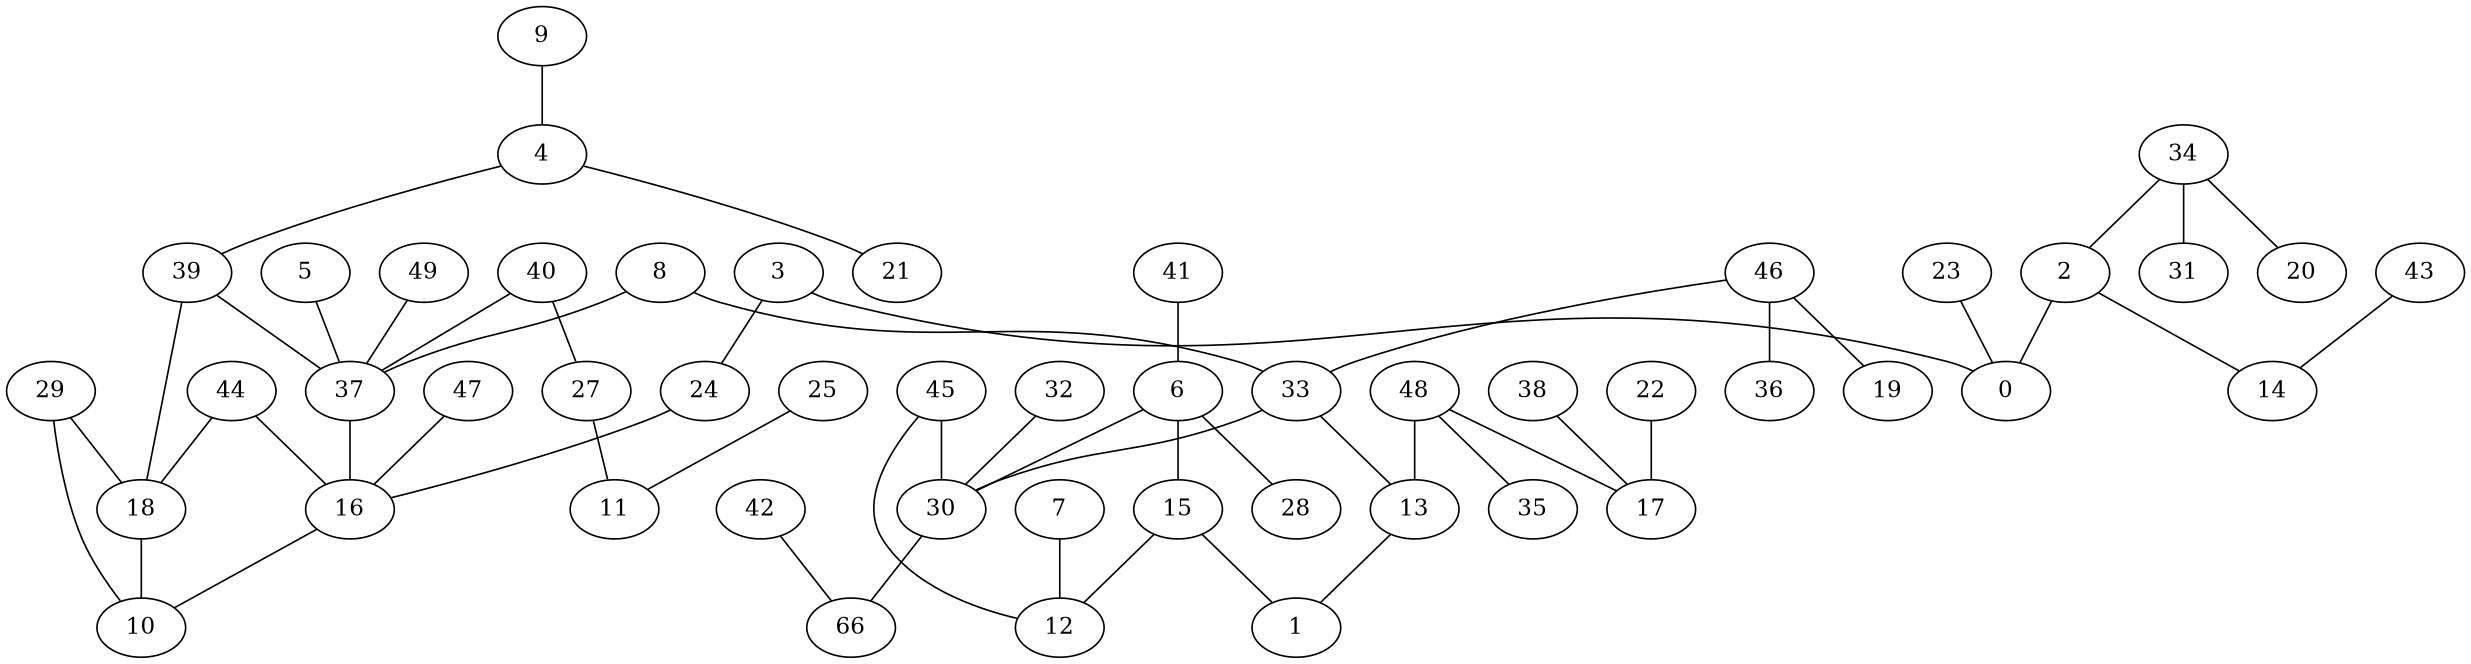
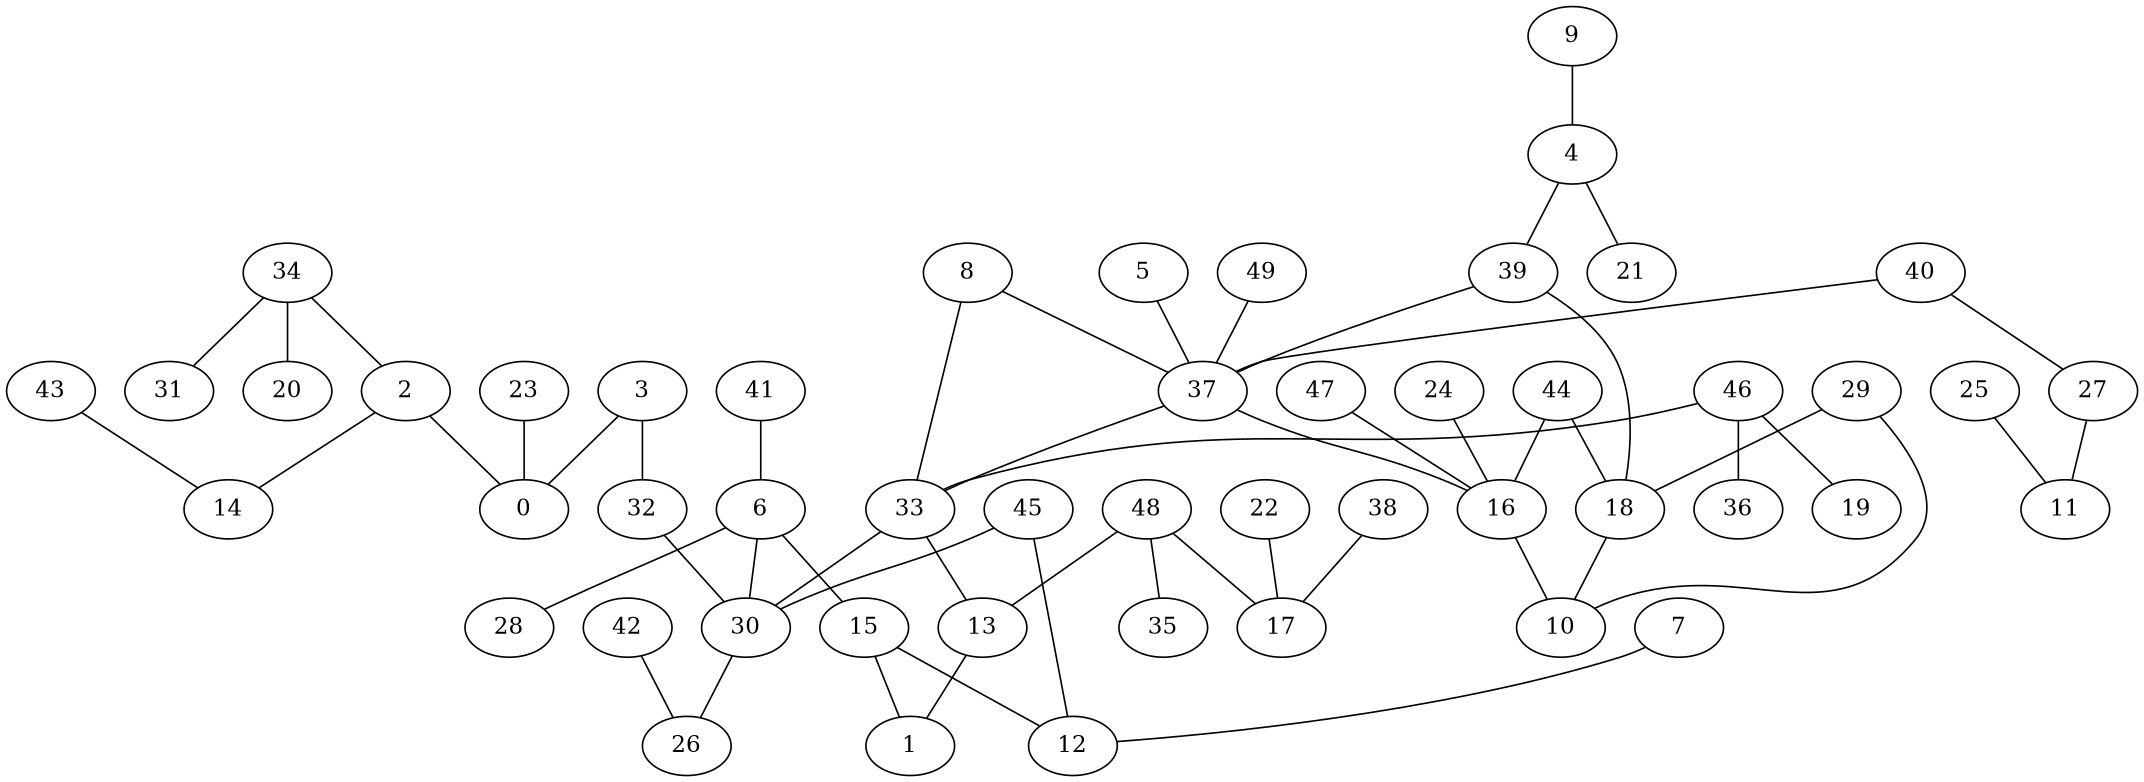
(742, 332) -> (642, 450)
none -> (1054, 446)
(851, 628) -> (687, 746)
